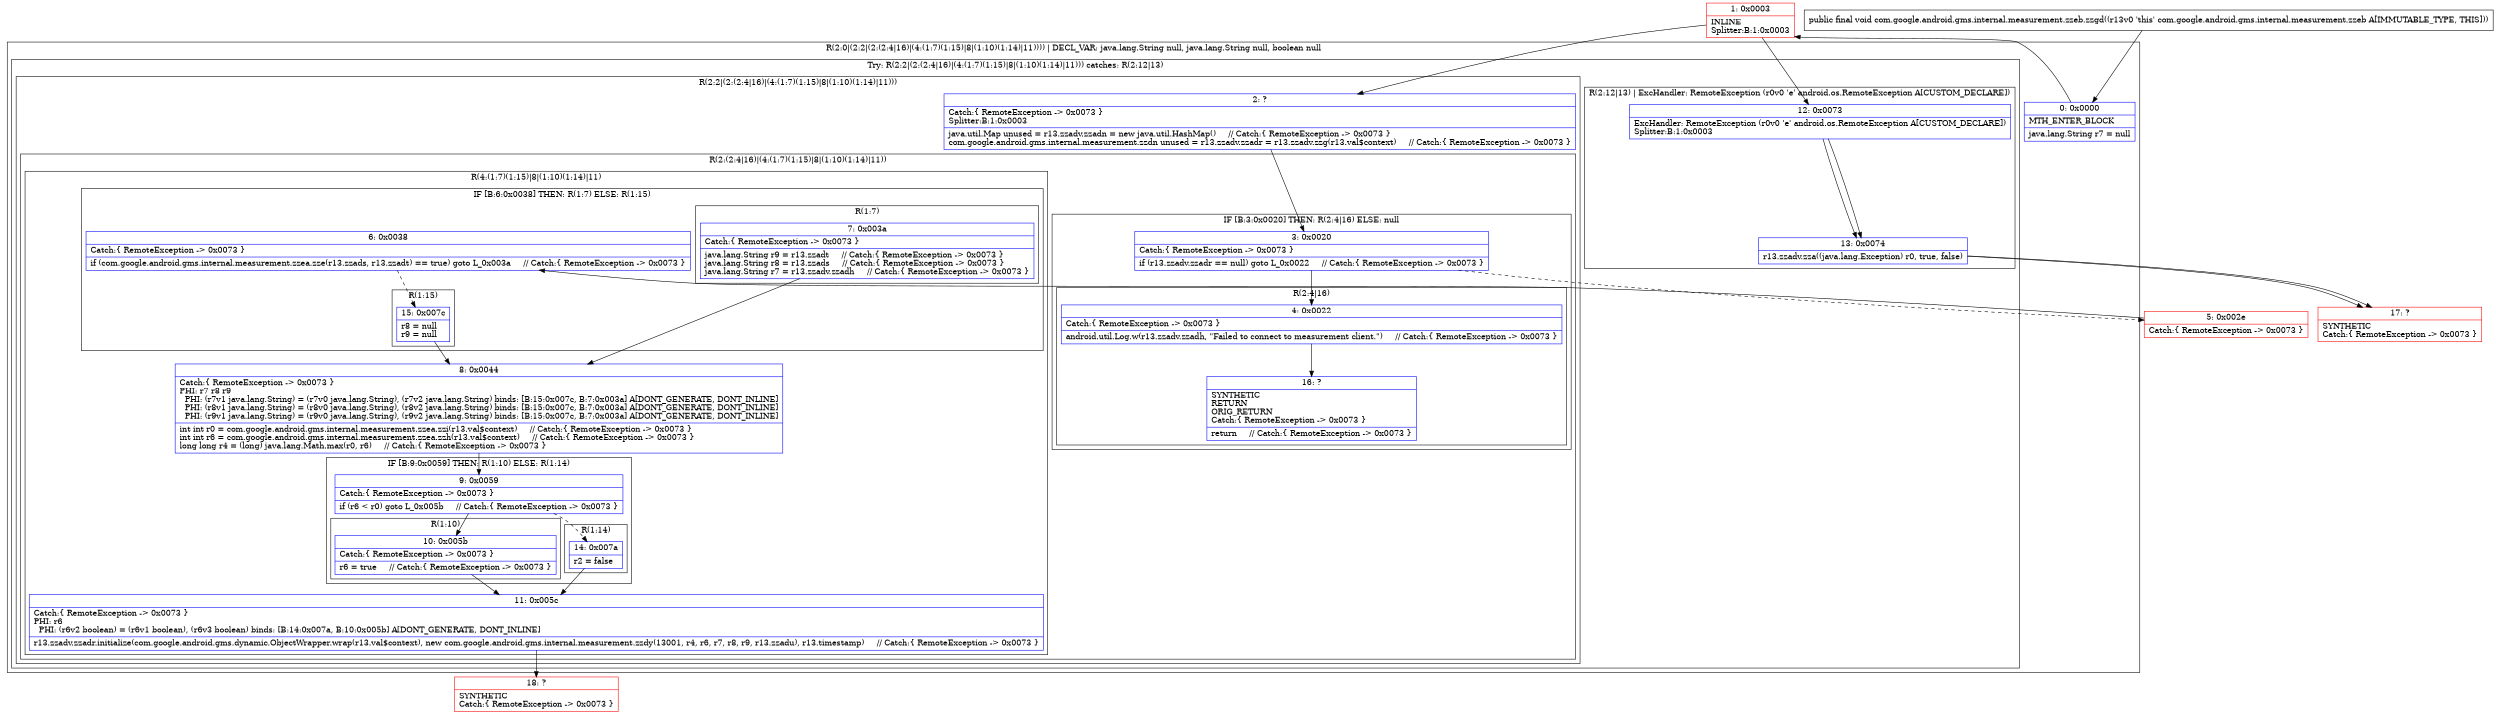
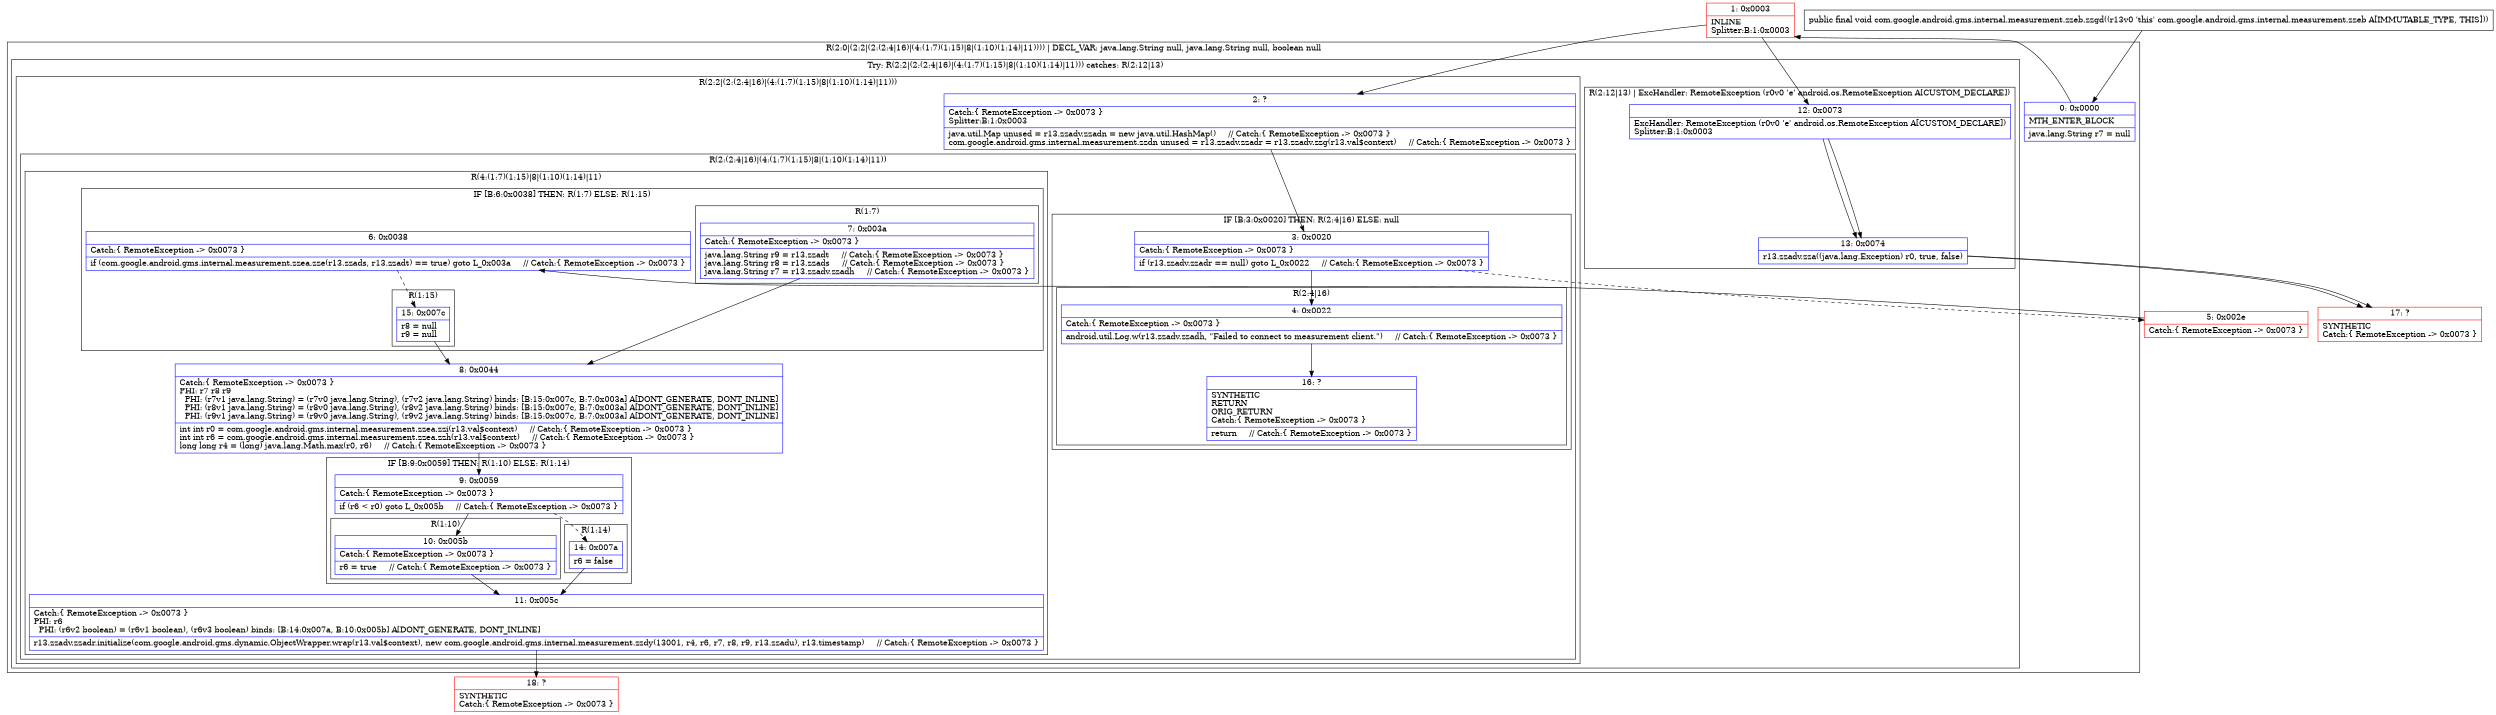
(593, 561) -> (593, 561)
